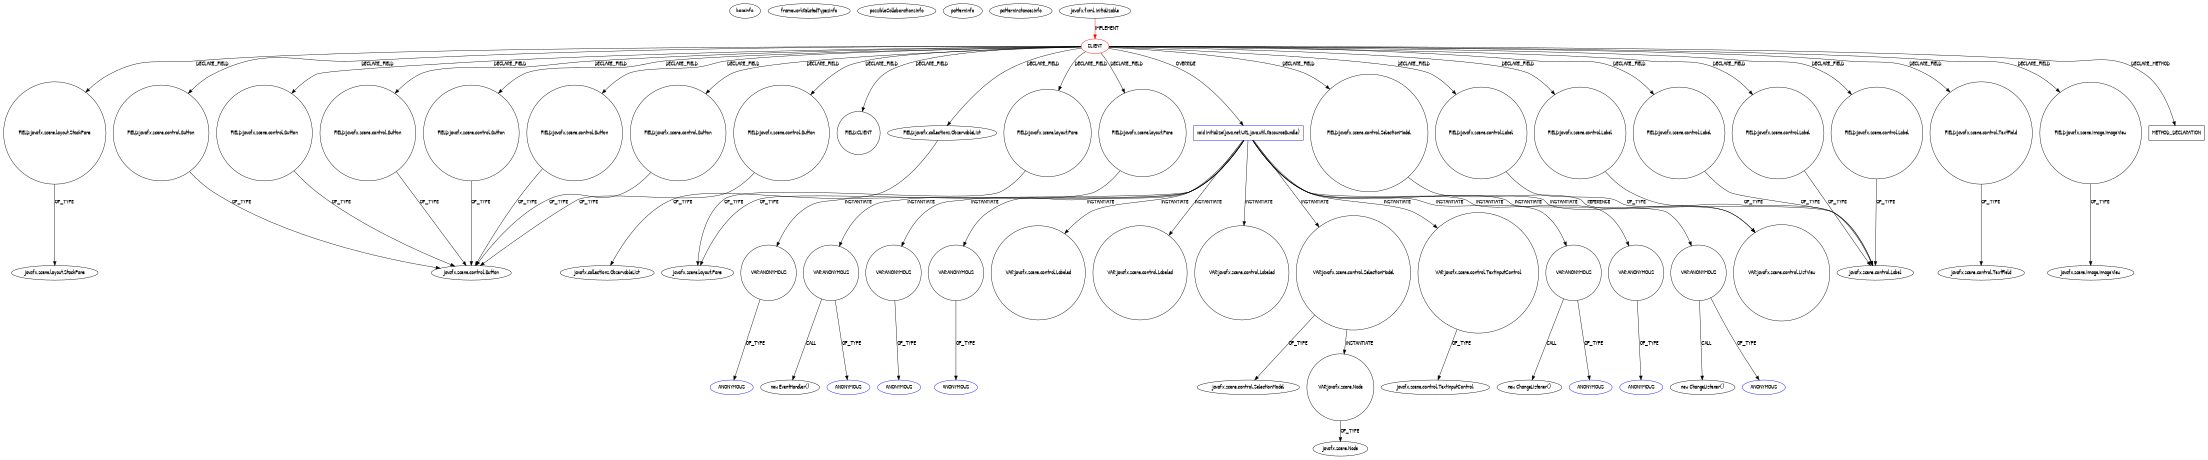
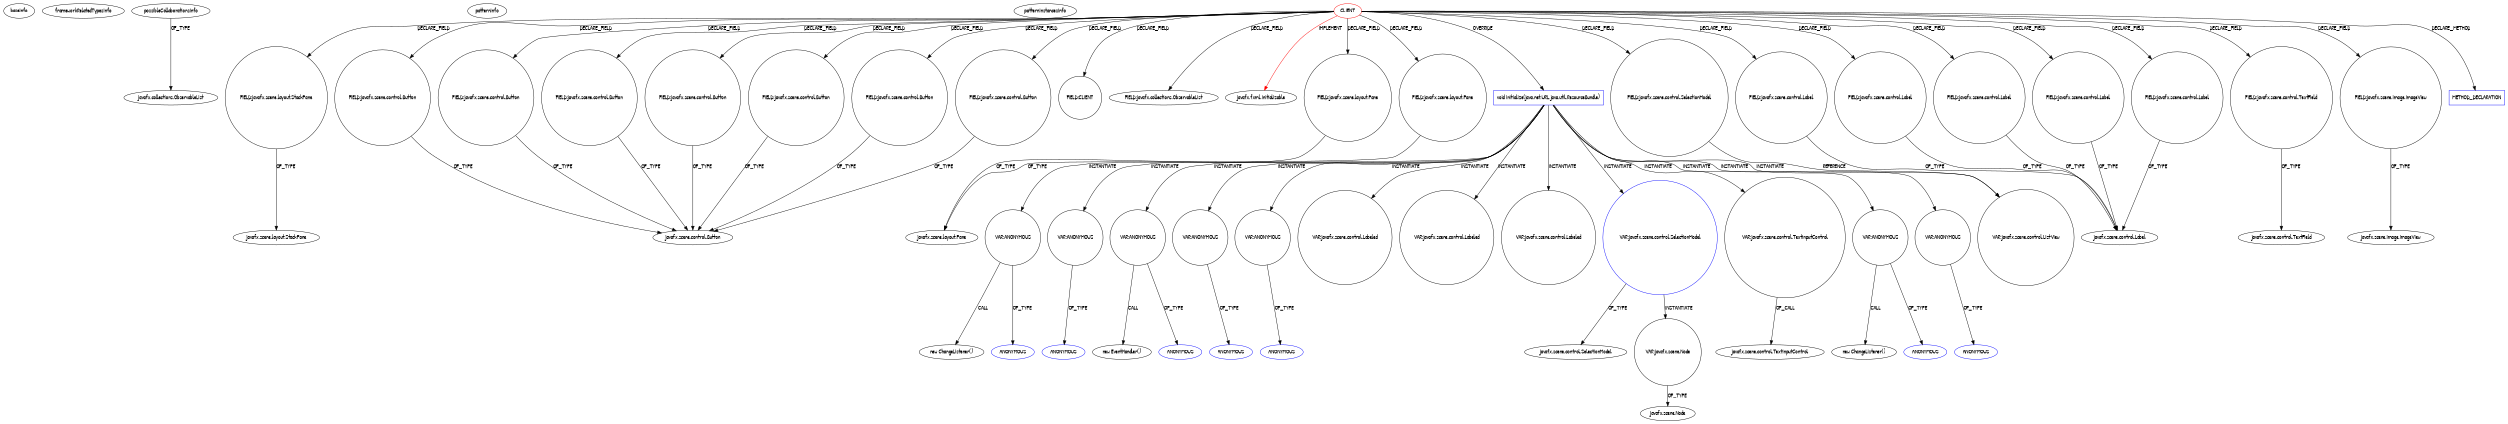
(1095, 27) -> (1295, 44)
(2177, 133) -> (2477, 98)
(734, 194) -> (171, 52)
(1353, 273) -> (1660, 238)
(1461, 344) -> (1785, 308)
